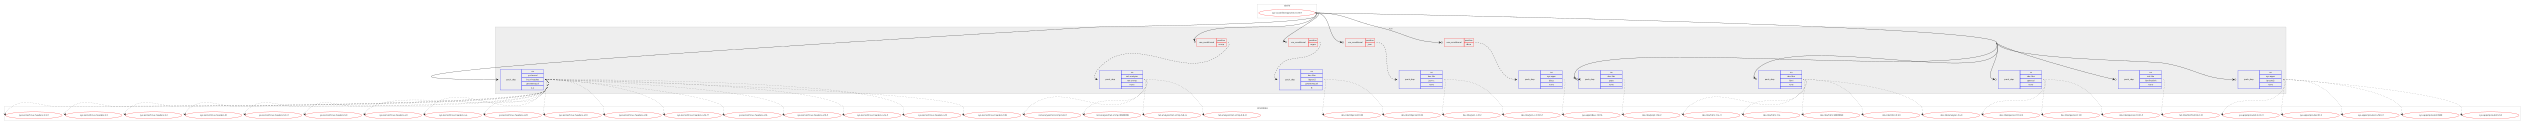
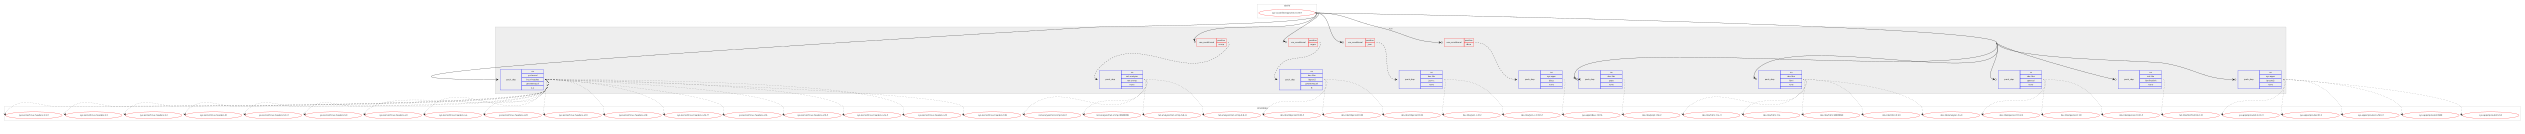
none -> (1292, 115)
